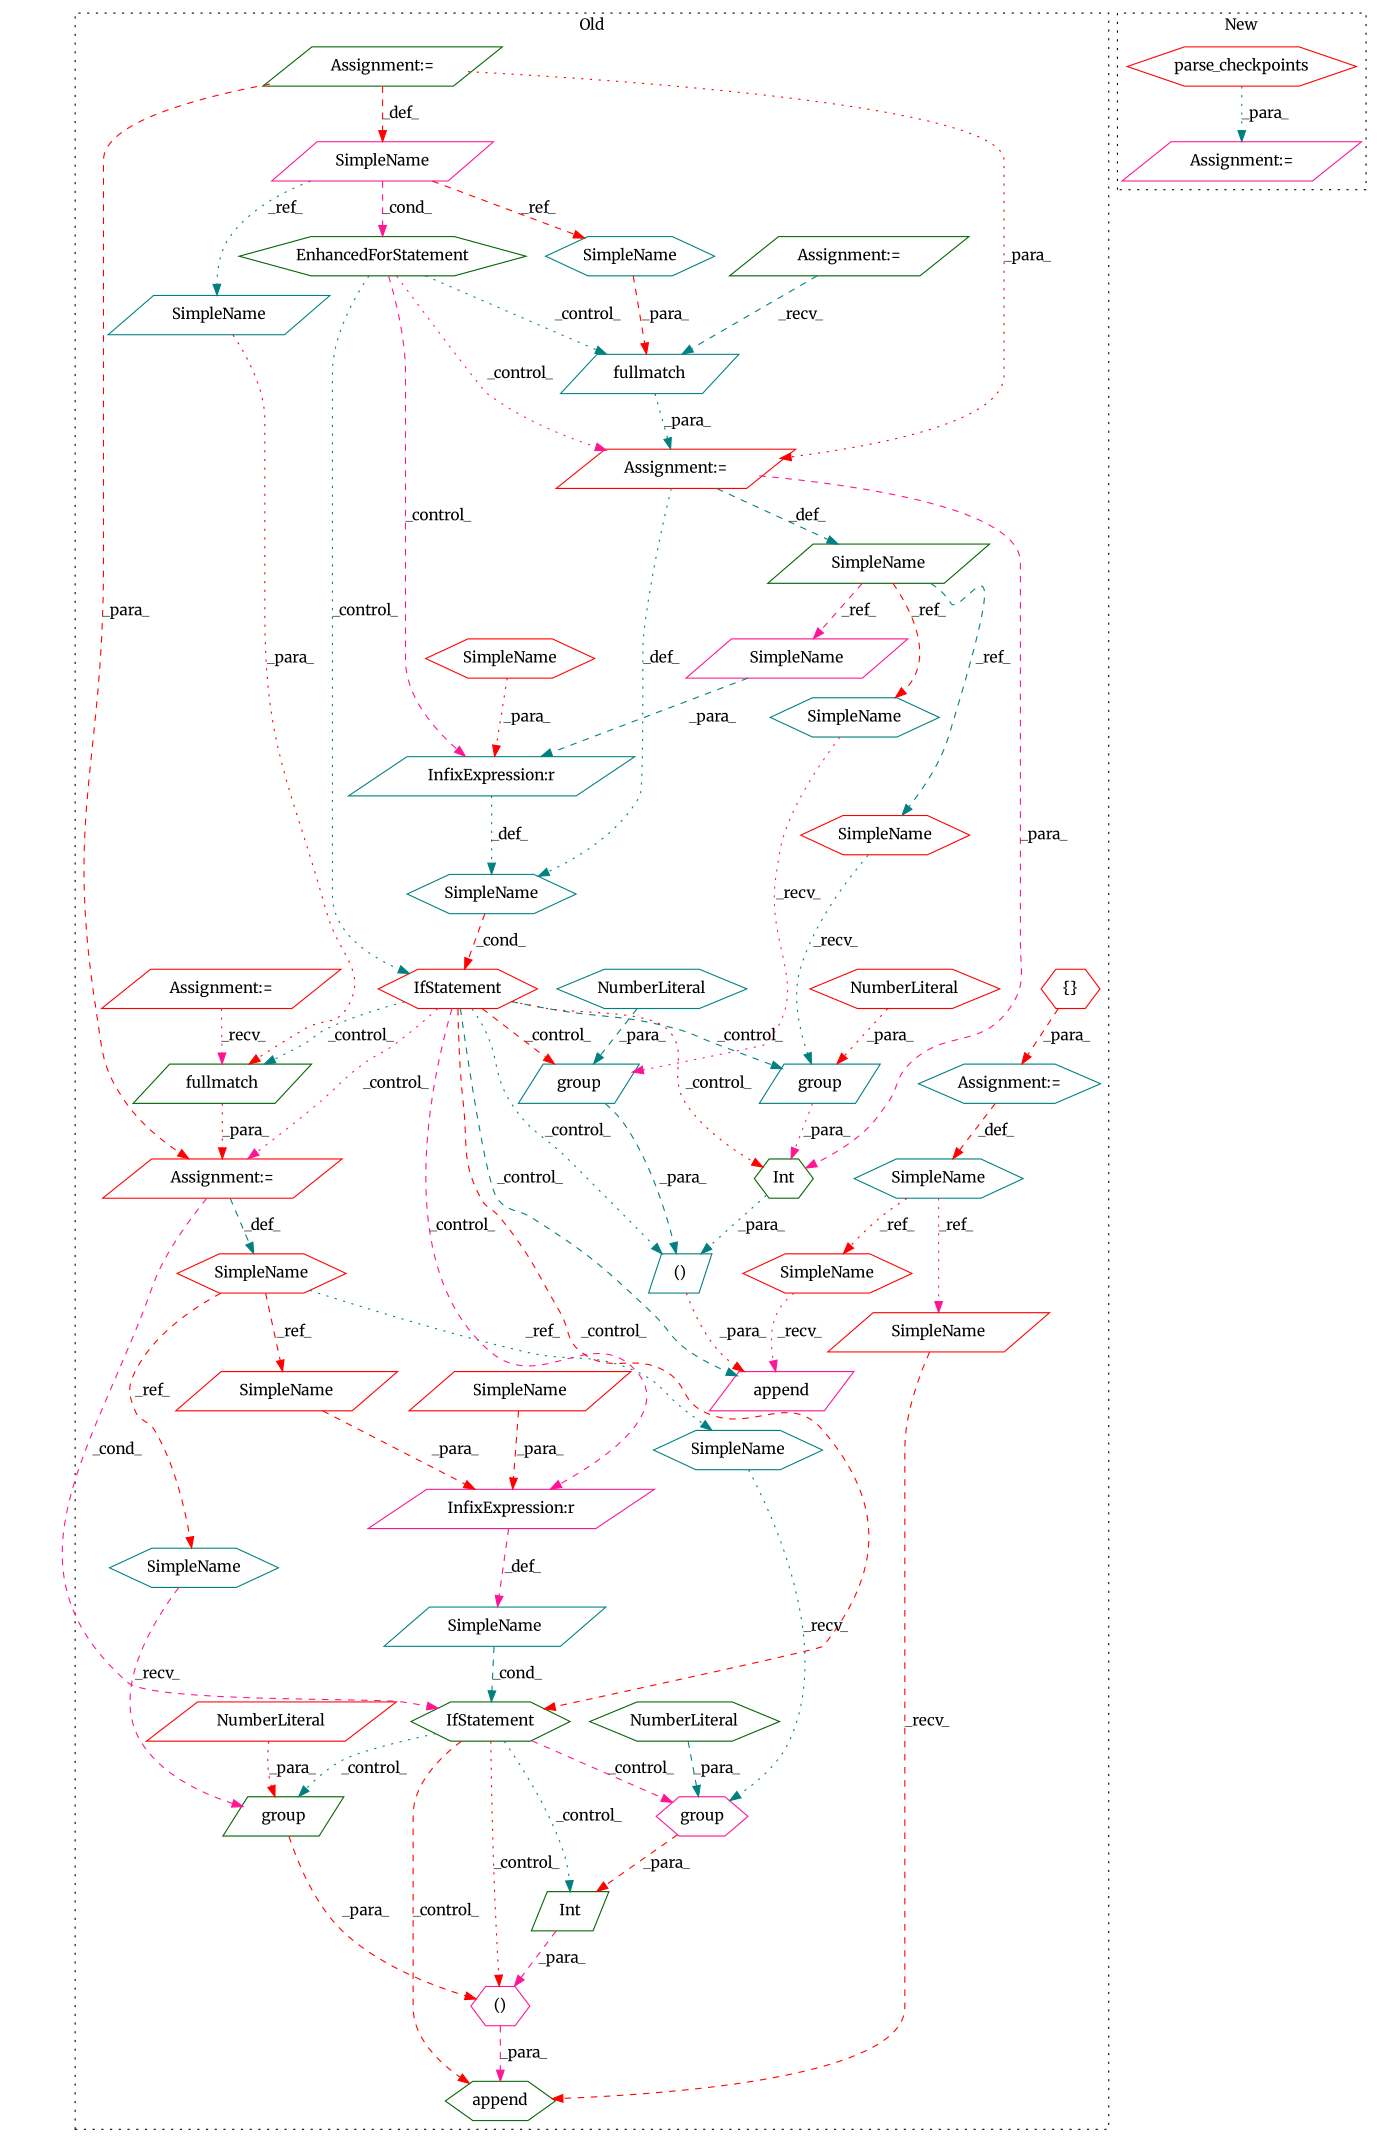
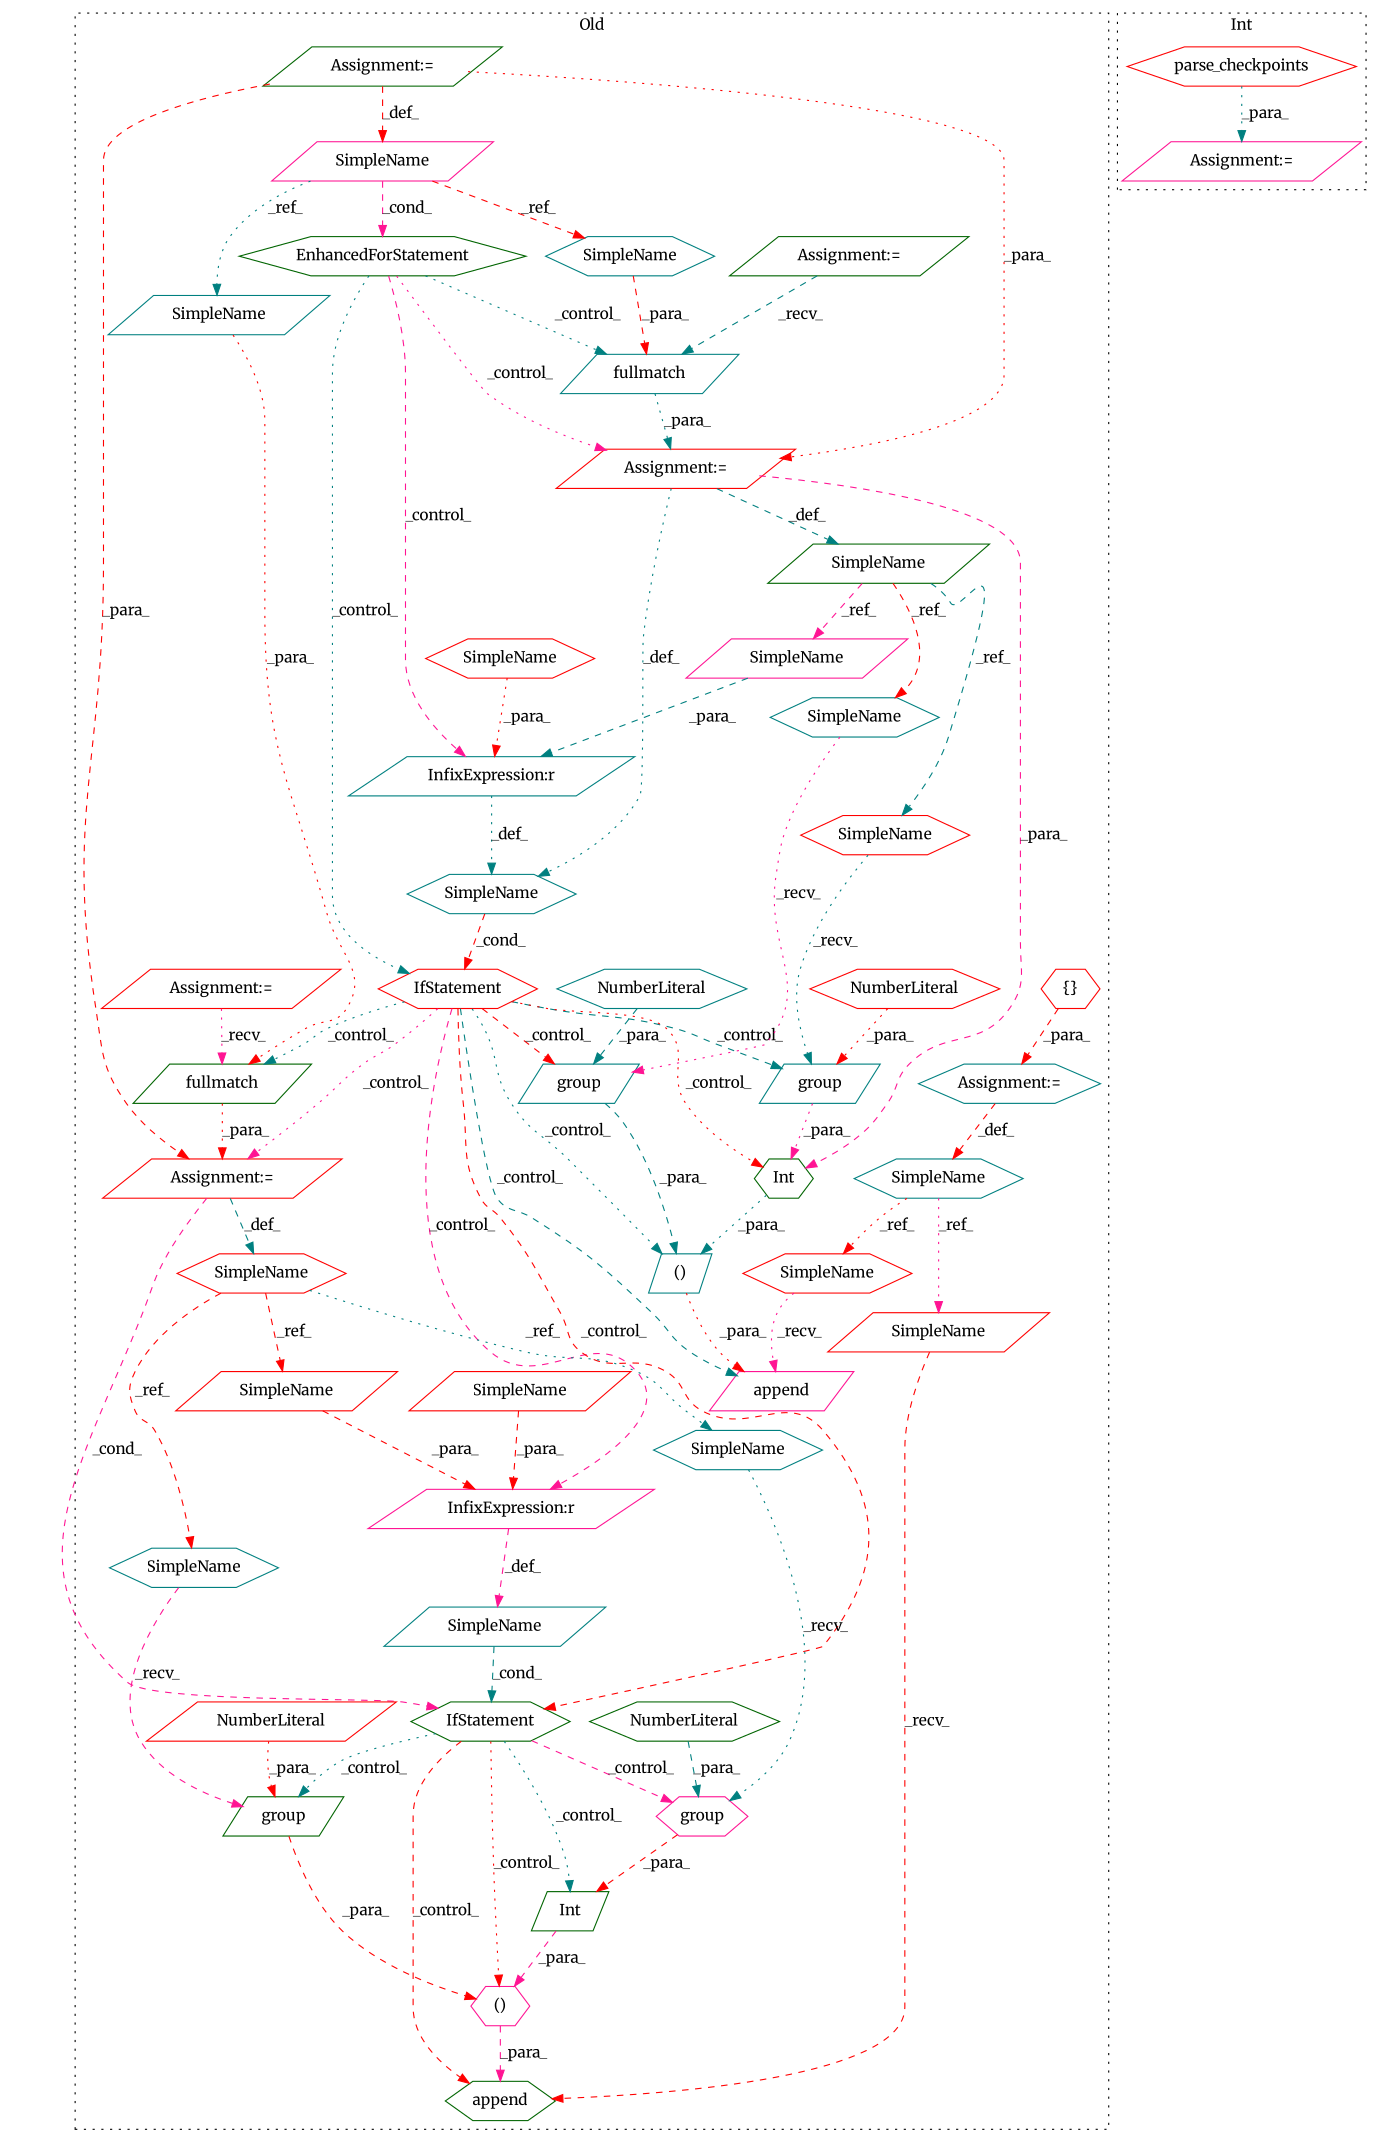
(1242, 26) -> (1242, 26)
